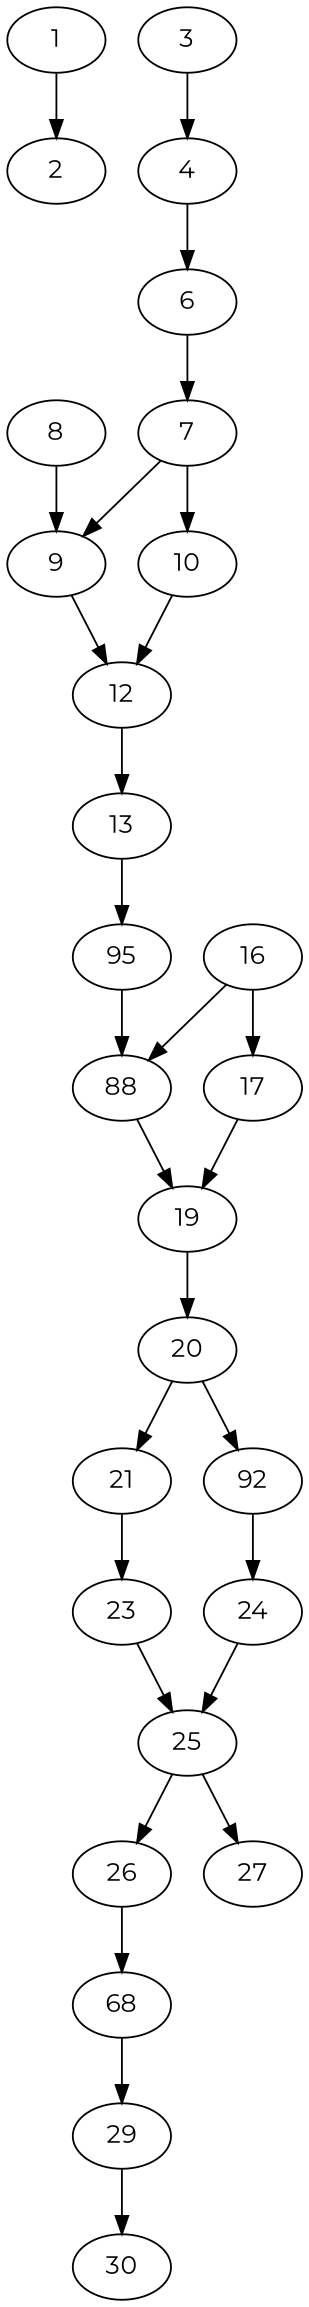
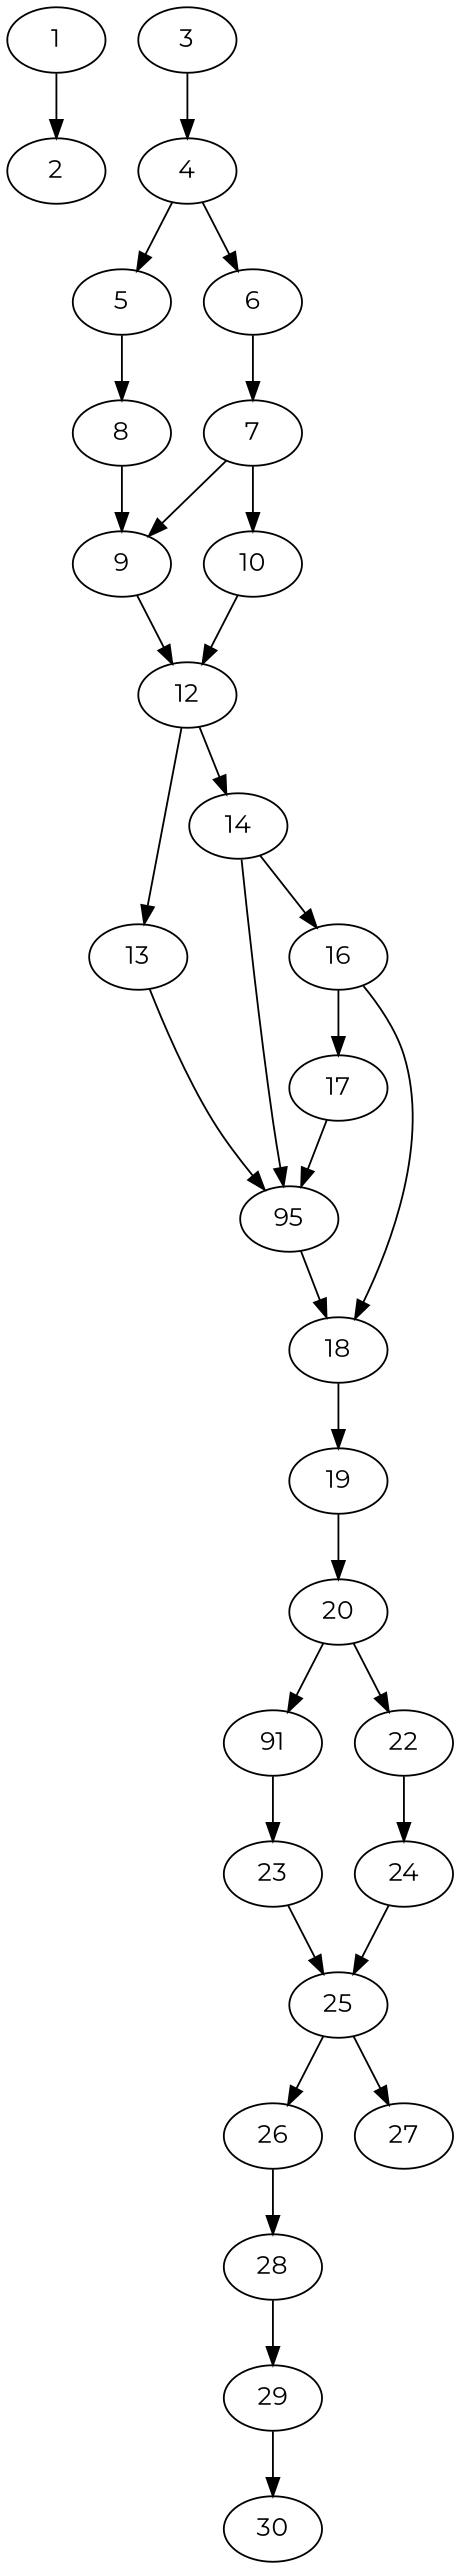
none -> (122, 302)
none -> (238, 826)
(122, 1088) -> (338, 1350)
(224, 1145) -> (317, 1145)
(122, 1481) -> (273, 1743)
(253, 1481) -> (404, 1743)
(122, 2005) -> (273, 2267)
